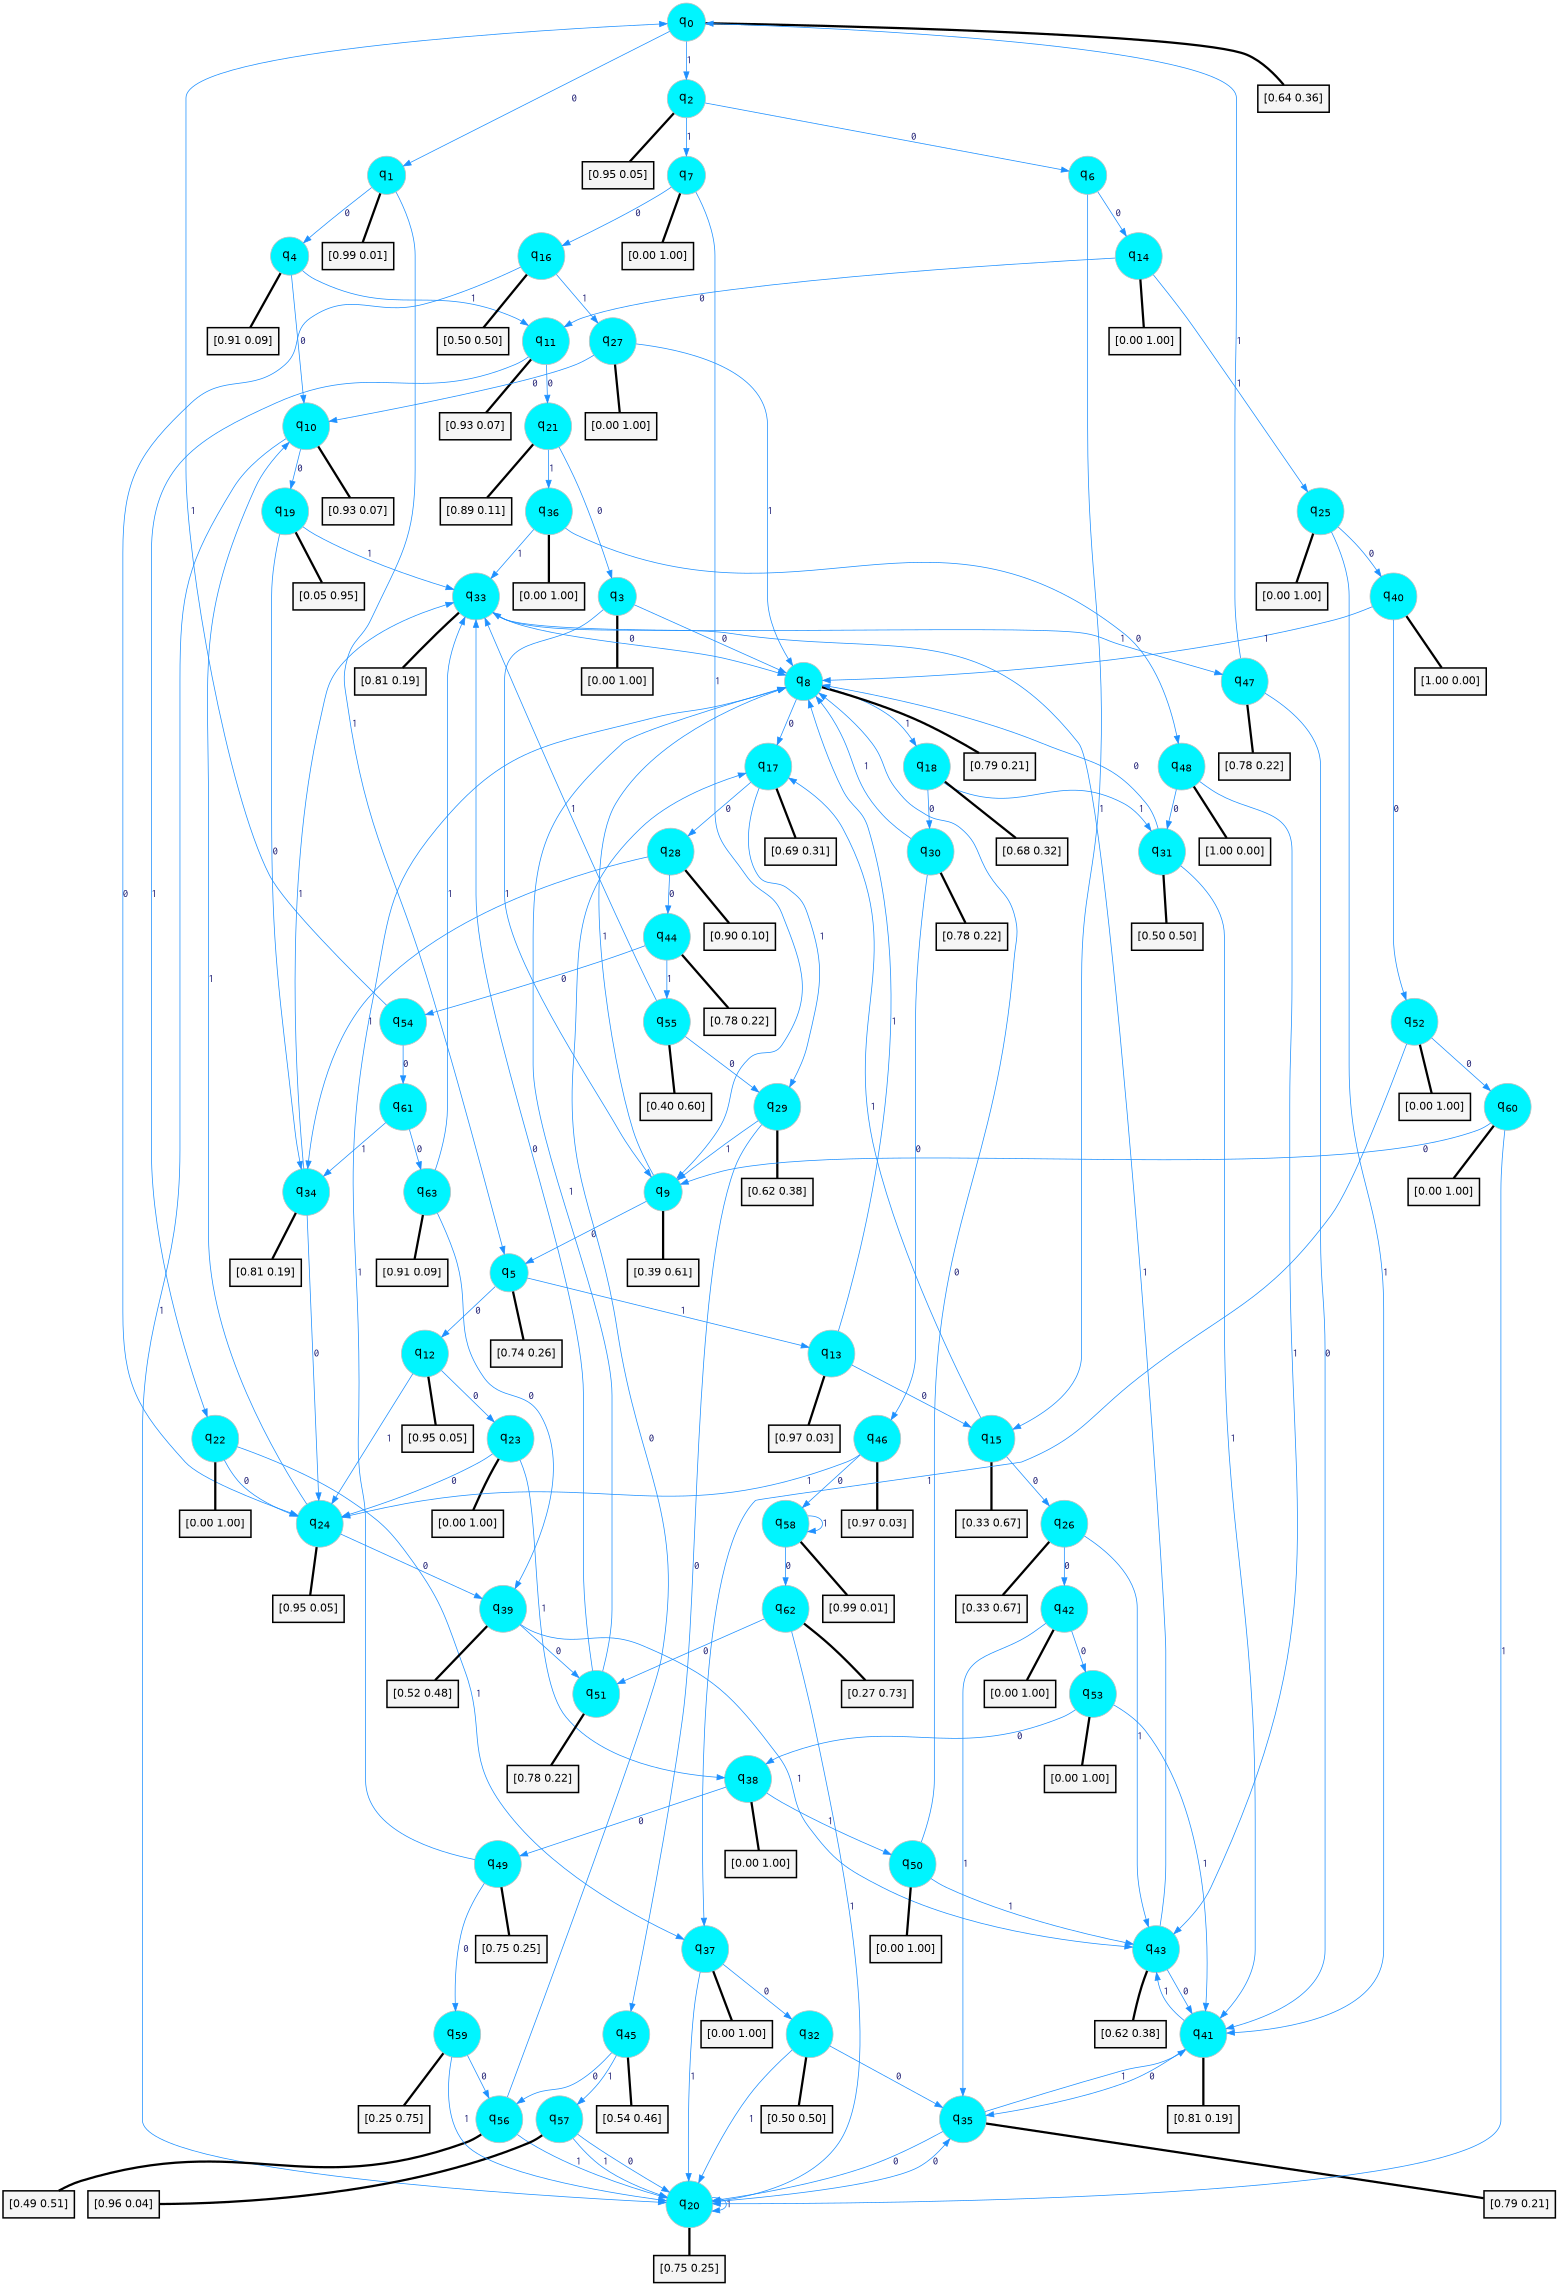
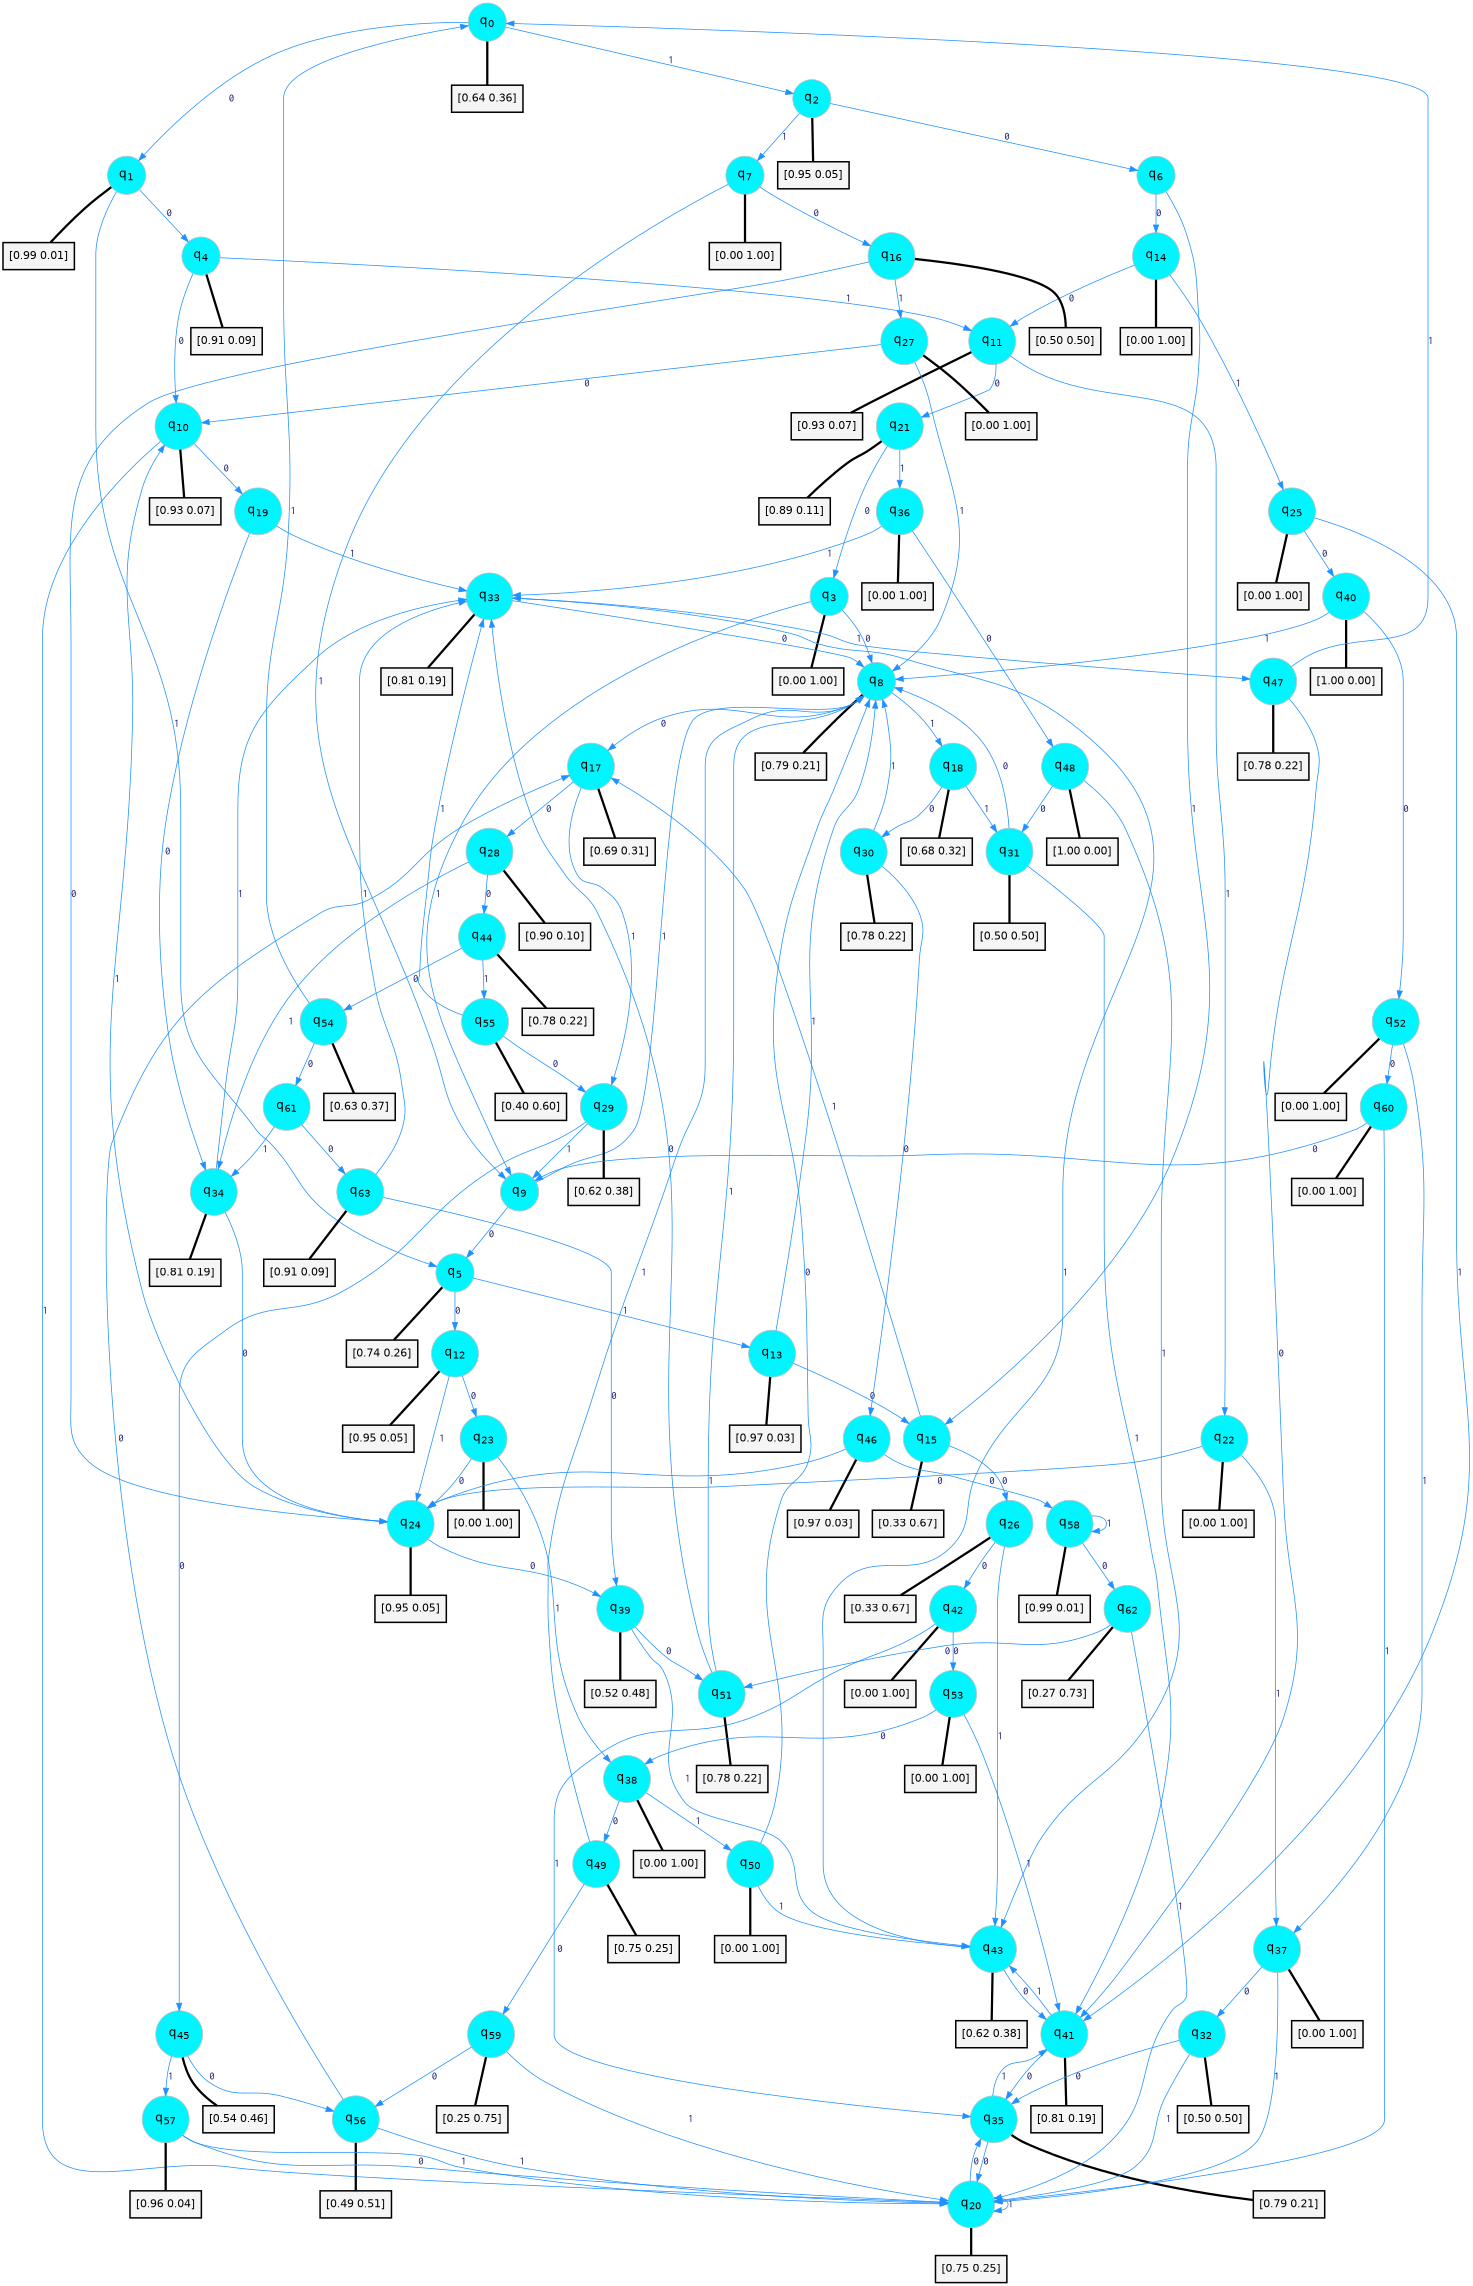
(329, 596) -> none
none -> (360, 1107)
(663, 1273) -> none
